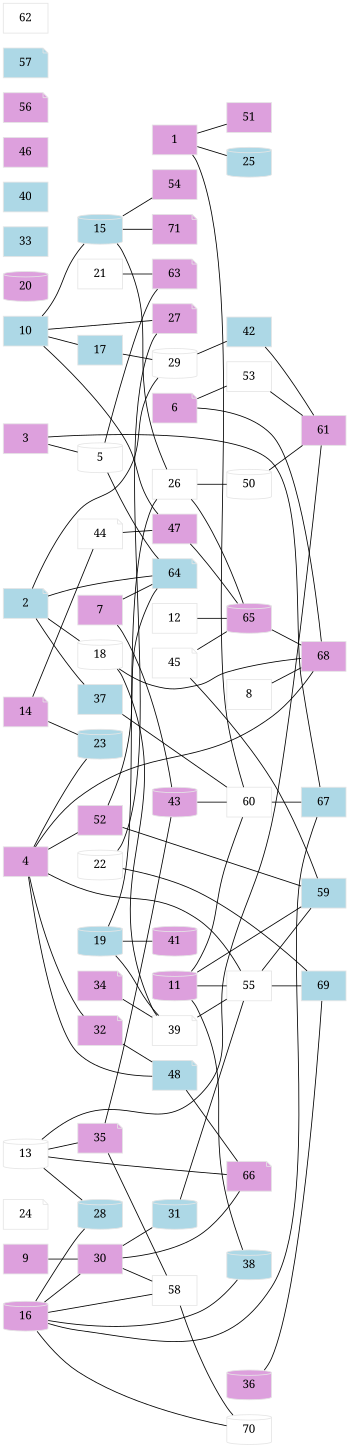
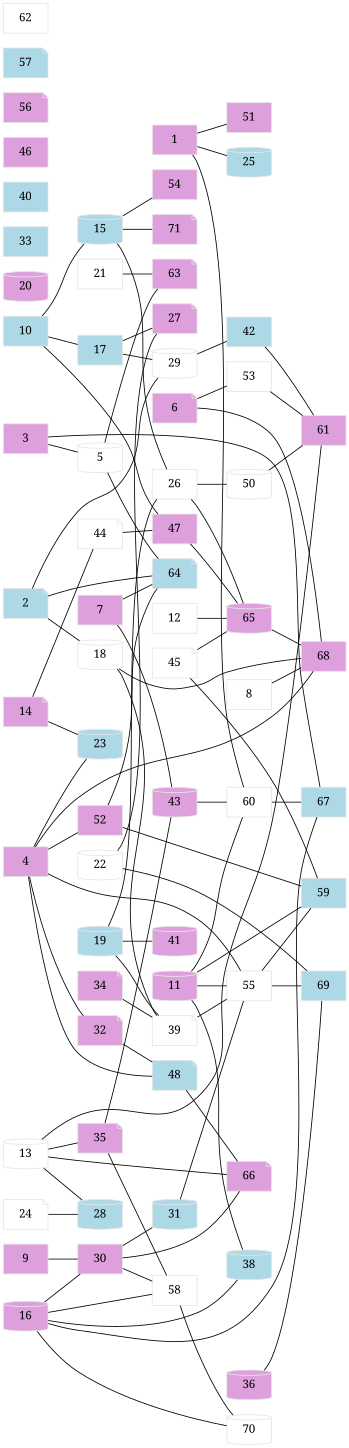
(100, 325) -> (130, 338)
(100, 699) -> none
(59, 1264) -> (63, 1214)
